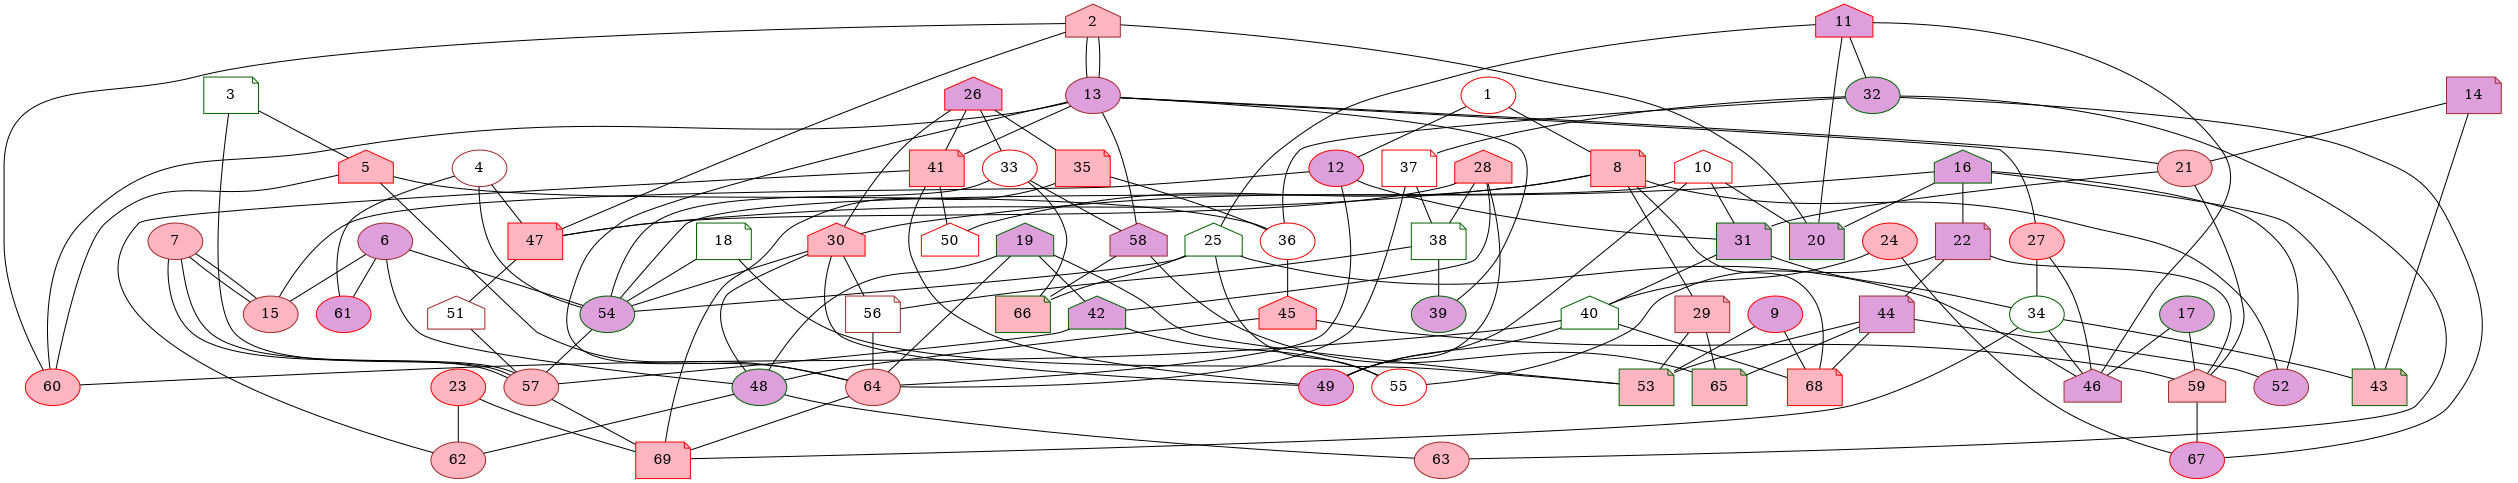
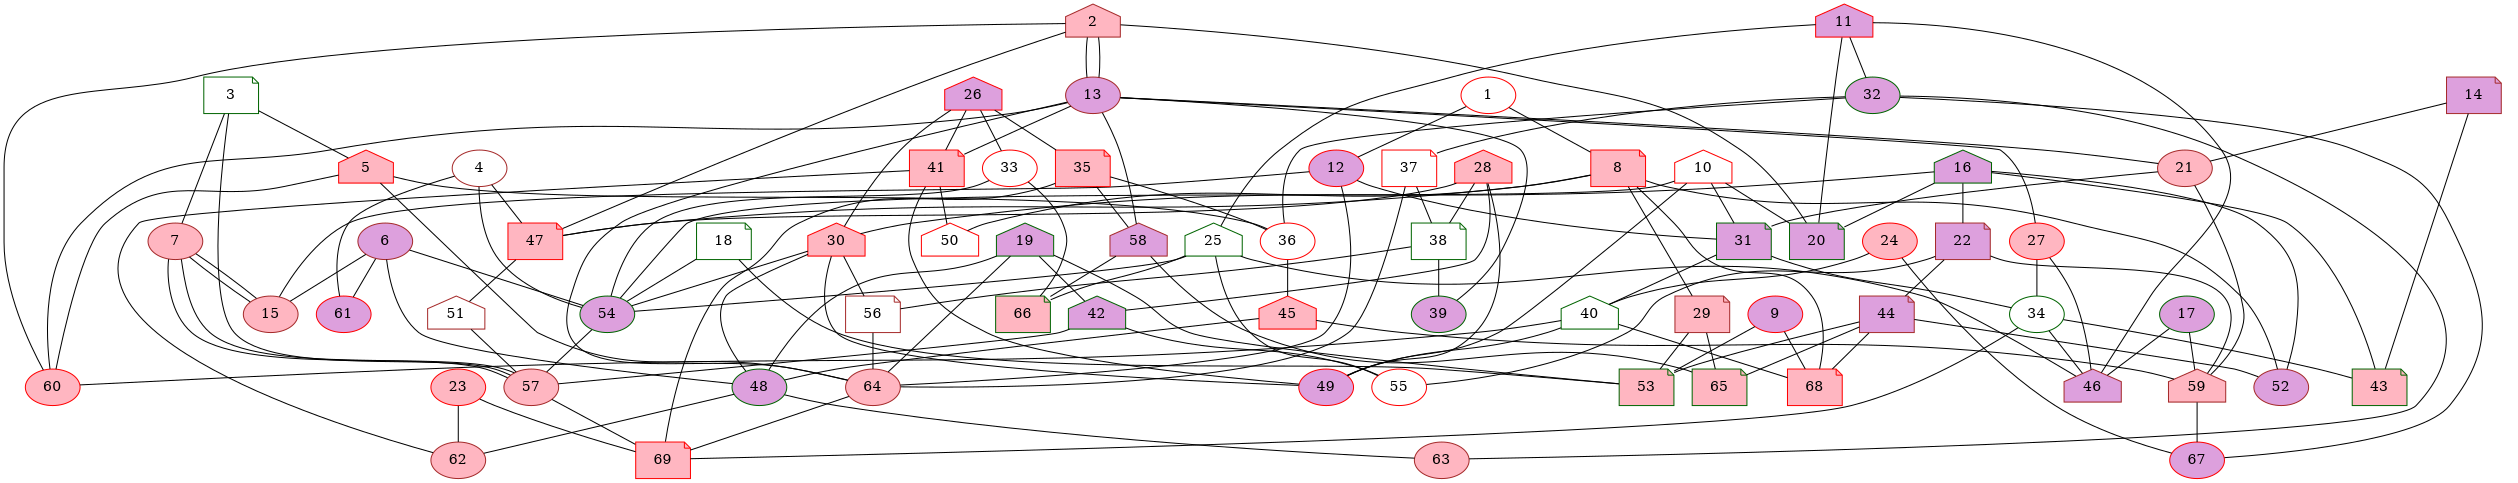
none -> (203, 168)
(1076, 206) -> (1112, 207)
